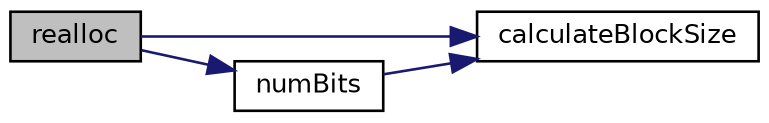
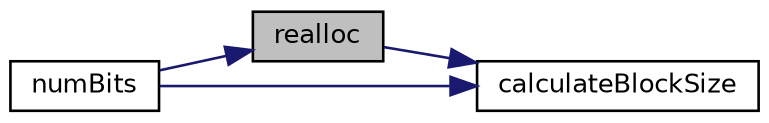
(175, 58) -> (193, 63)
